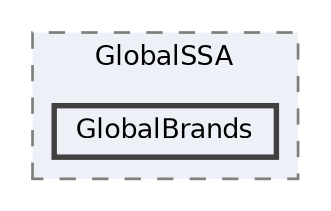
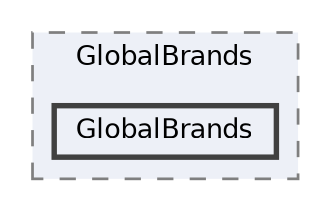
(165, 58) -> (165, 58)
